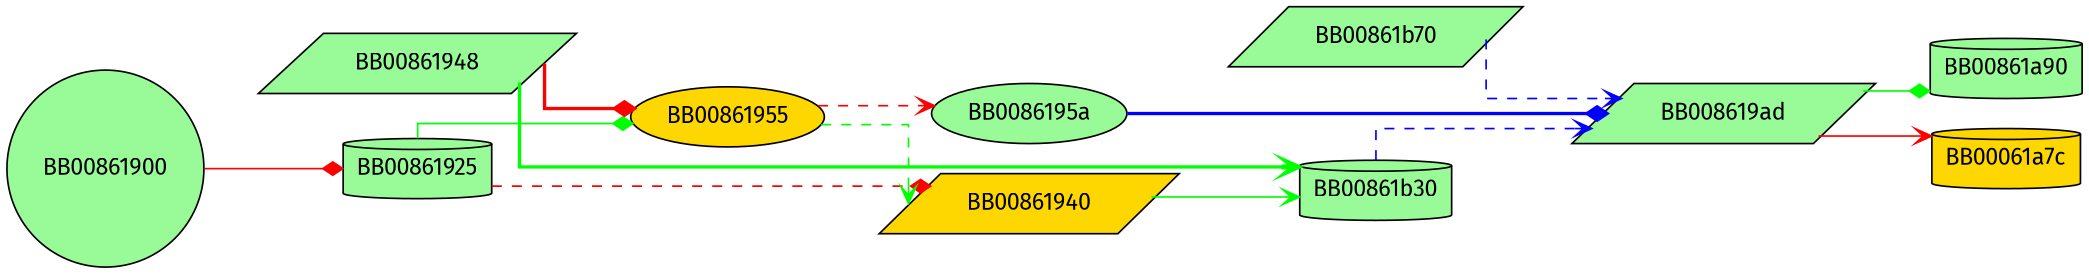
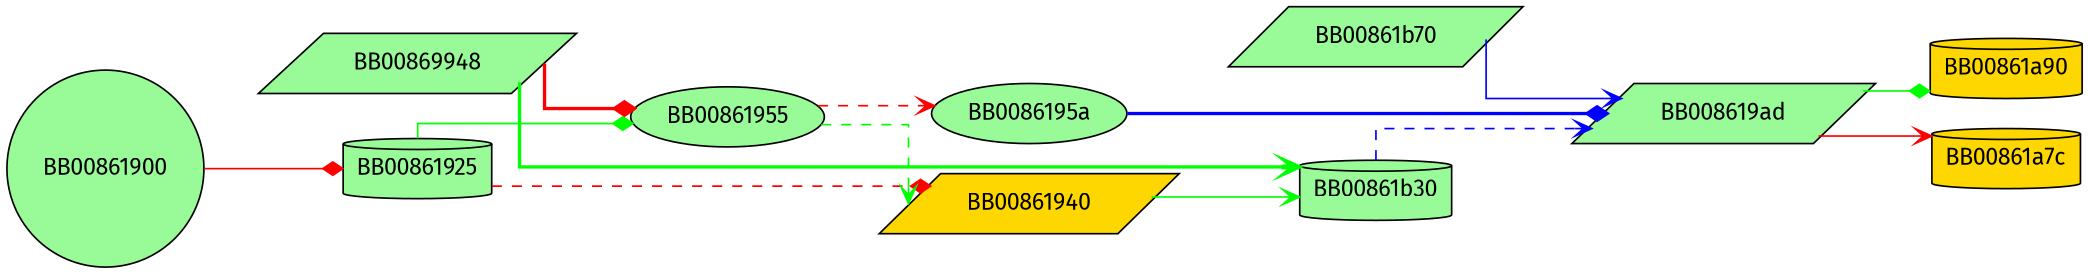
(417, 63) -> (417, 63)
(2006, 68) -> (2006, 68)
(1516, 98) -> (1516, 98)
(728, 117) -> (728, 117)
(2006, 159) -> (2006, 159)
